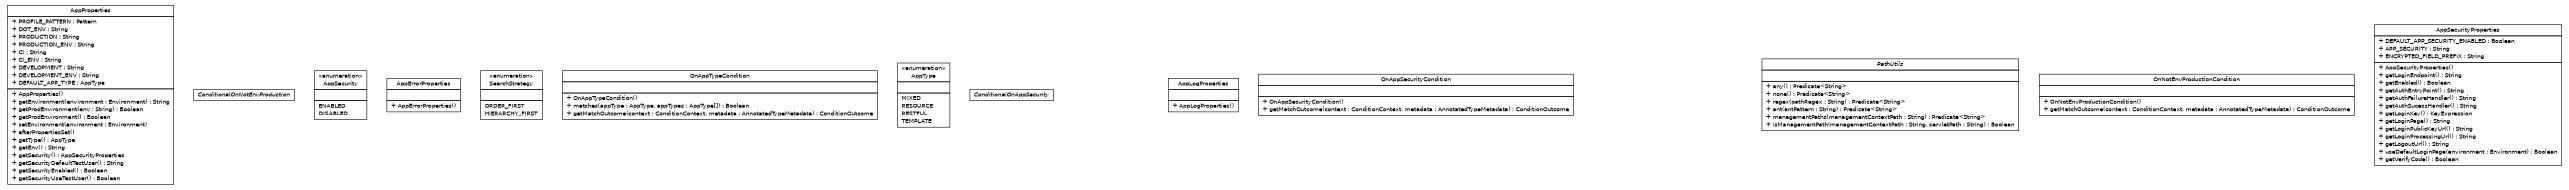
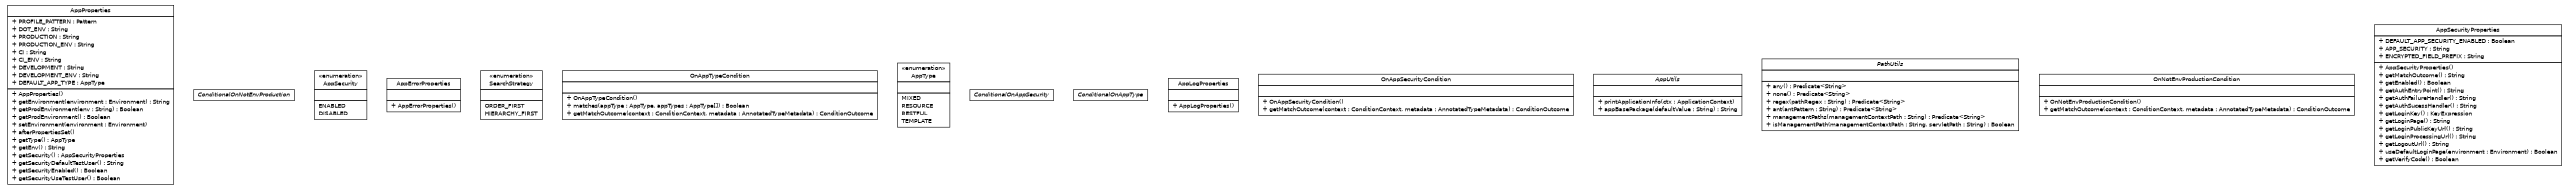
(2420, 75) -> (2422, 75)
none -> (1111, 95)
none -> (1668, 95)
